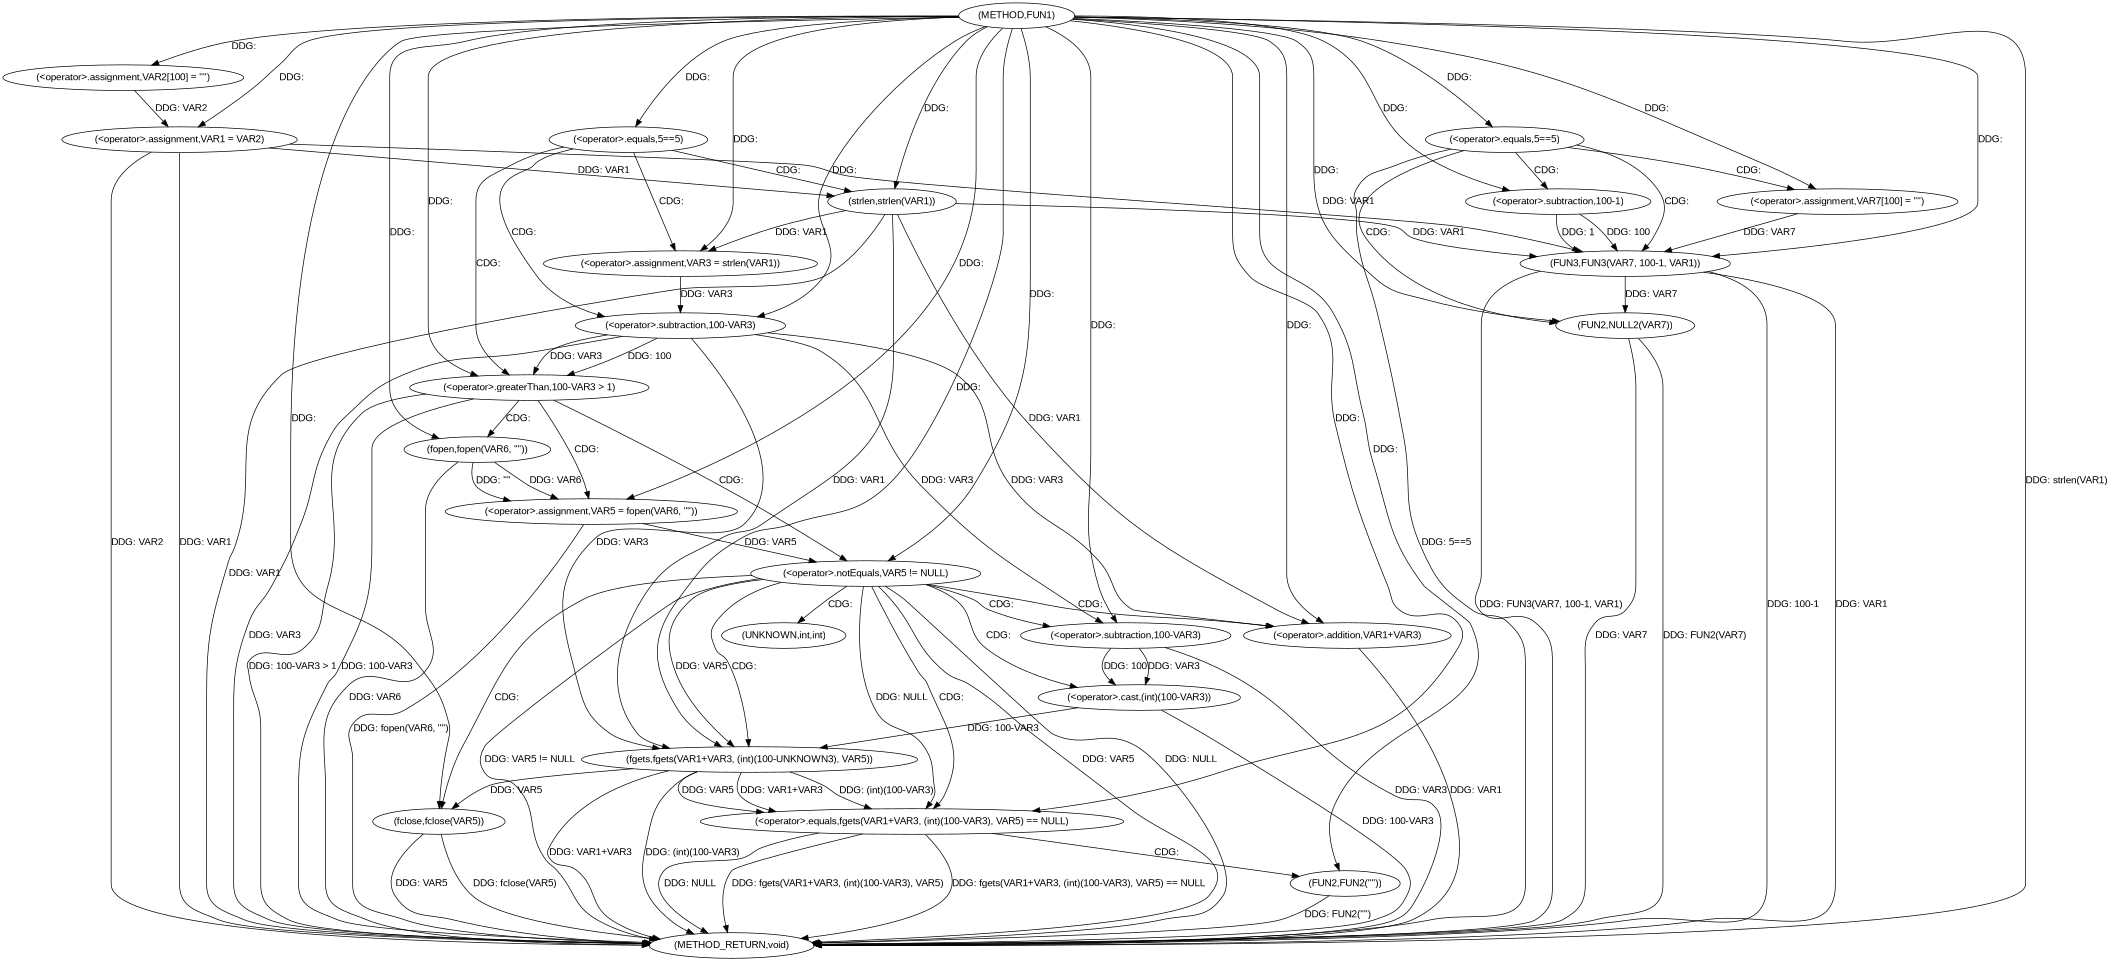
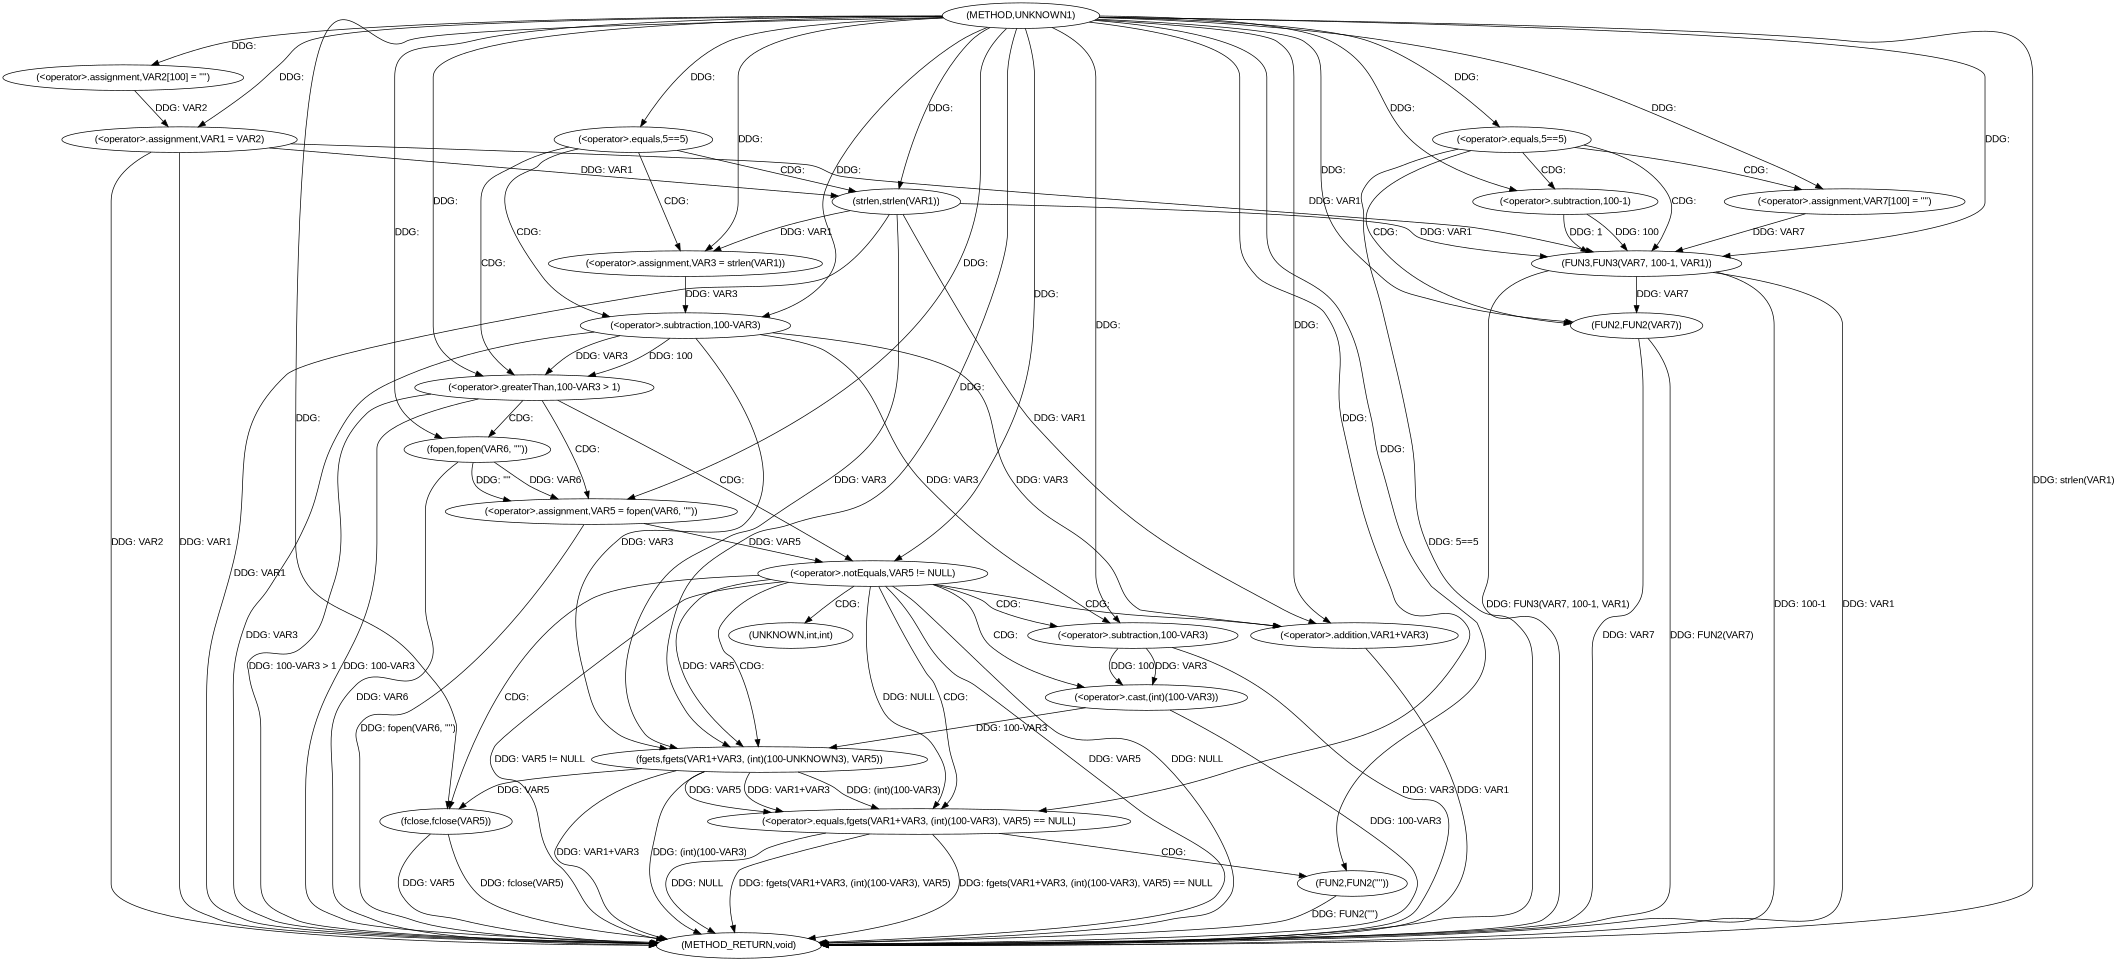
(1017, 16) -> (1021, 16)
(1625, 326) -> (1637, 326)
(859, 481) -> (860, 481)
